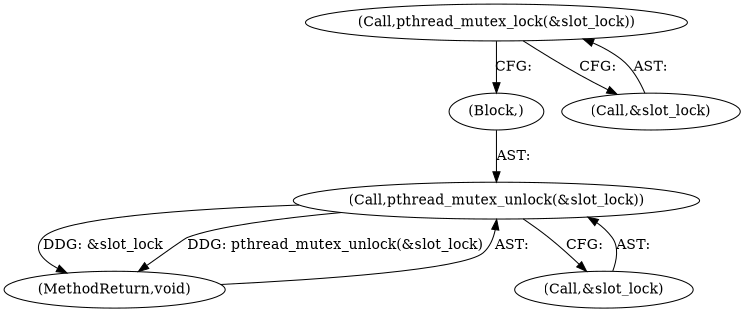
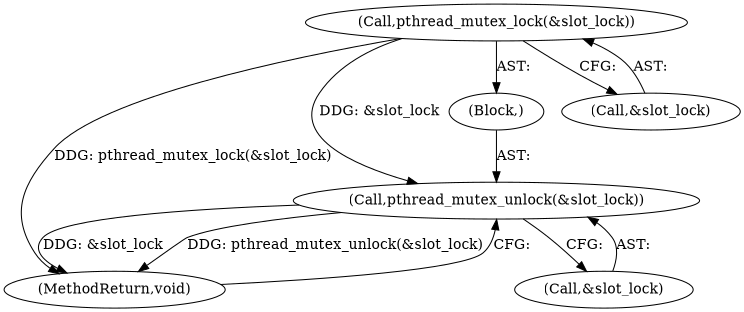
(516, 67) -> (516, 67)
none -> (155, 96)
none -> (313, 114)
(514, 245) -> (514, 245)
